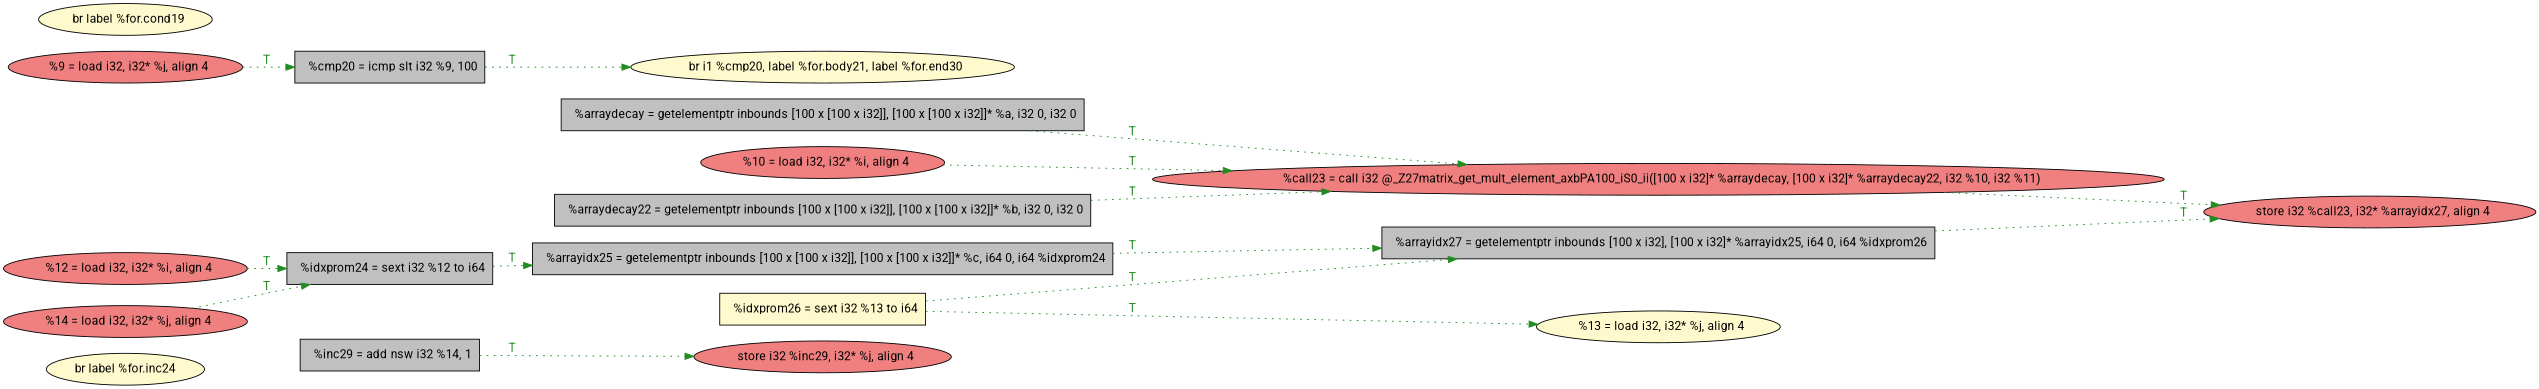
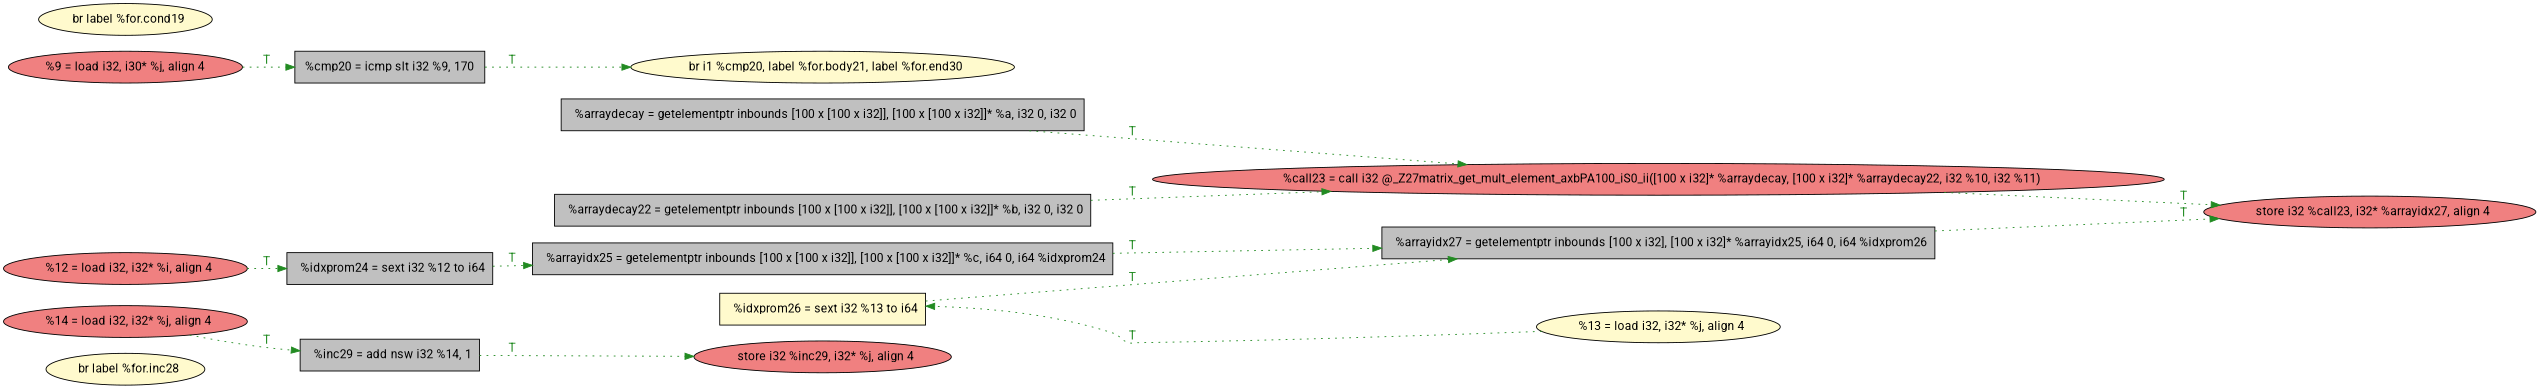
(125, 67) -> (125, 67)
(390, 67) -> (390, 67)
(823, 163) -> none
(247, 297) -> (240, 344)
(1227, 318) -> (1236, 341)
(125, 369) -> (125, 369)
